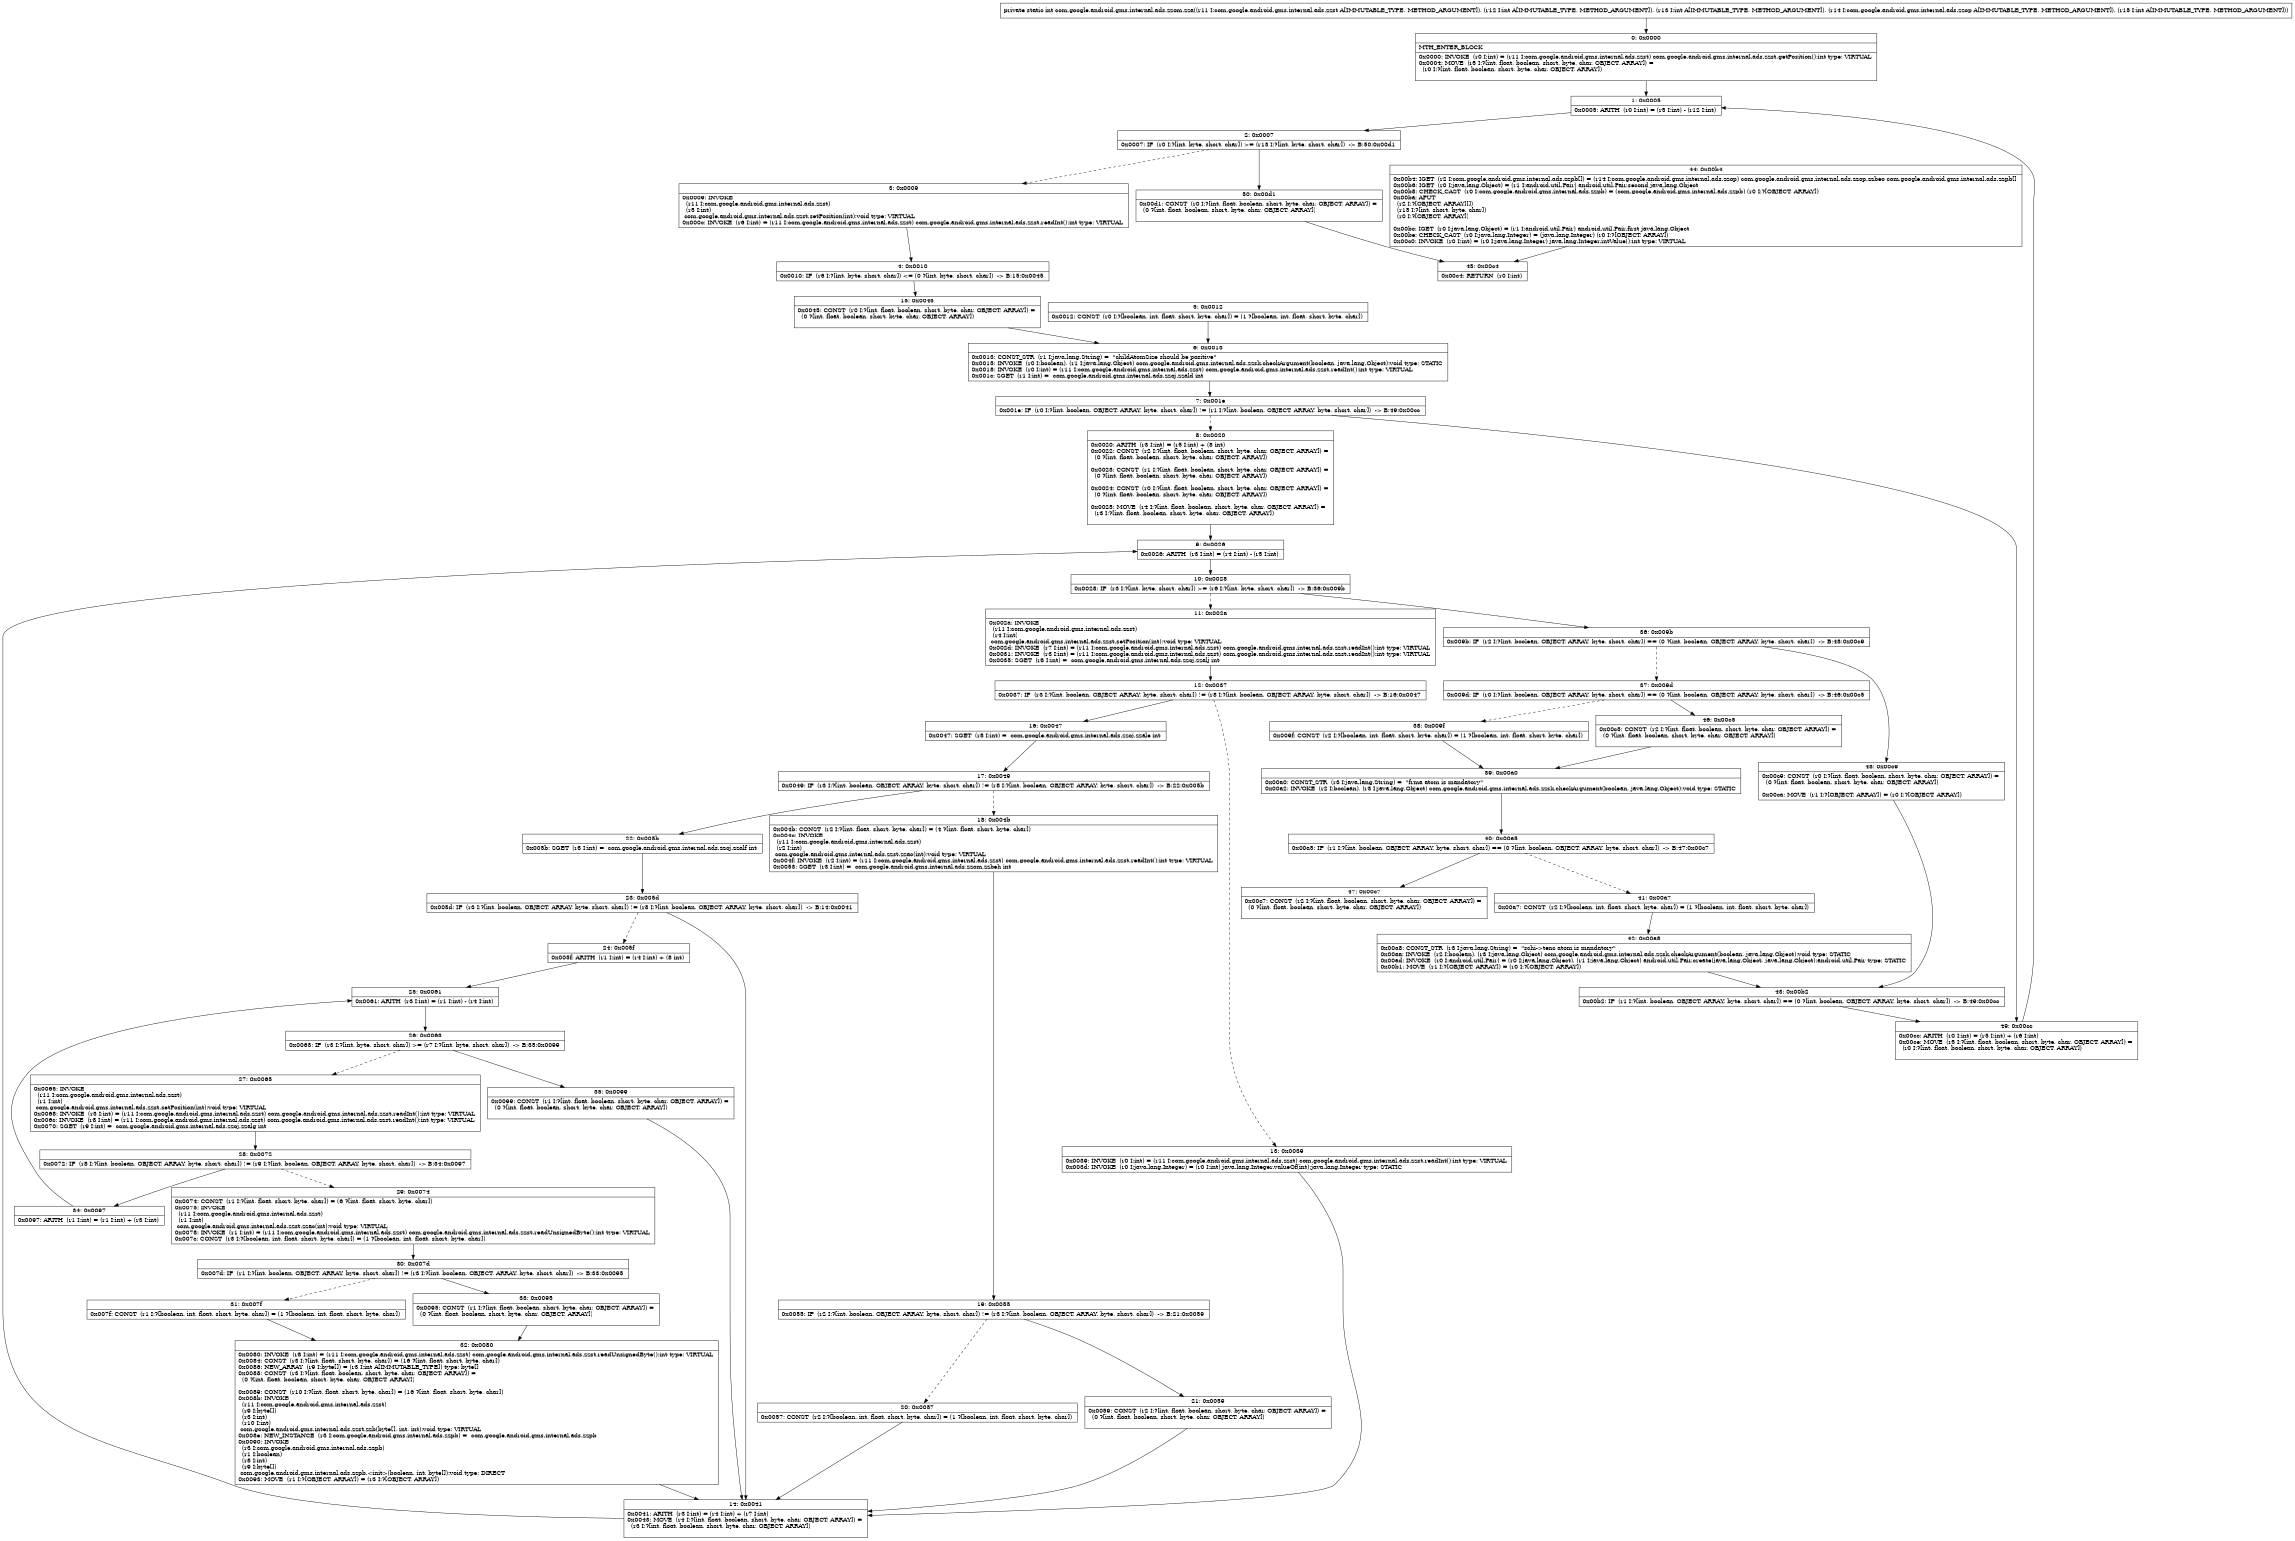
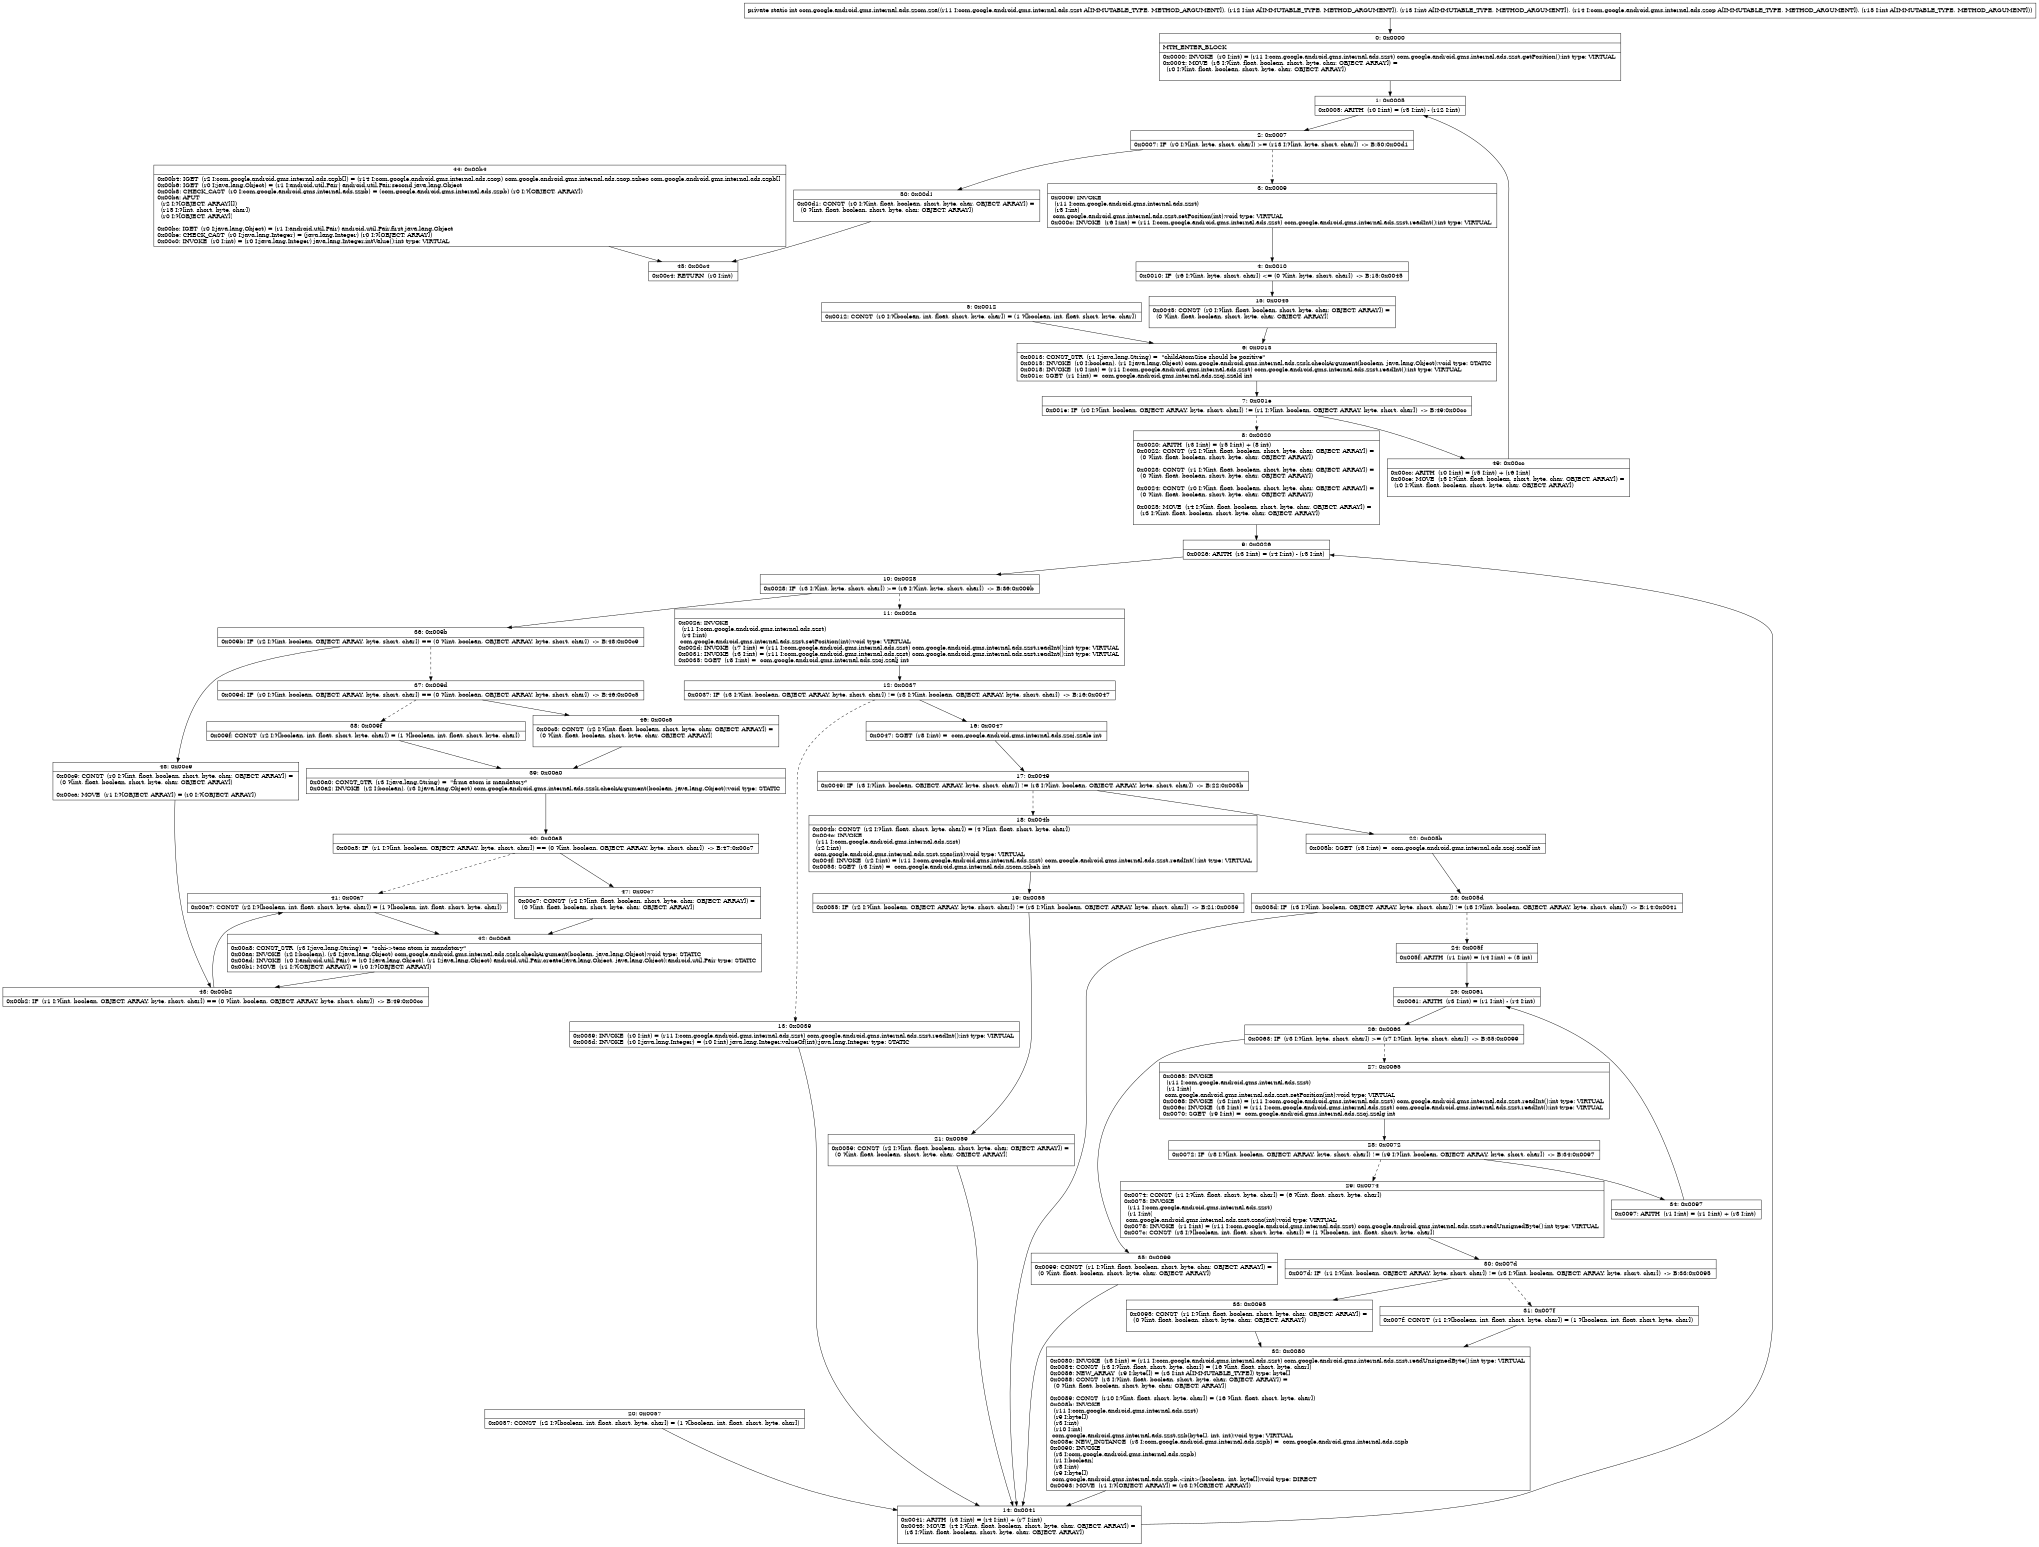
none -> (573, 926)
(1878, 1014) -> (225, 933)
(957, 1359) -> none
